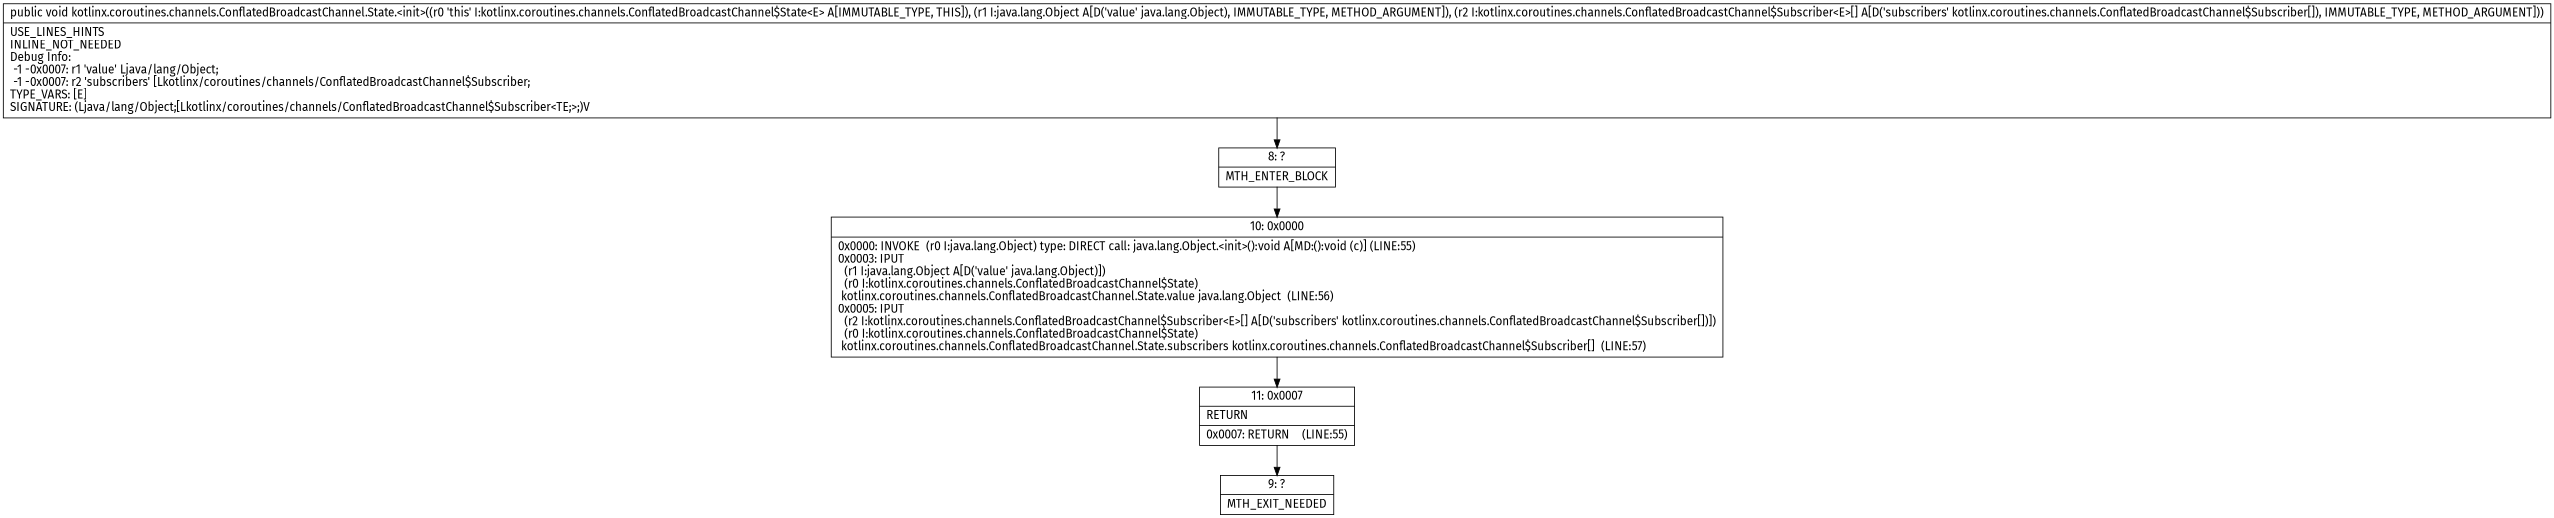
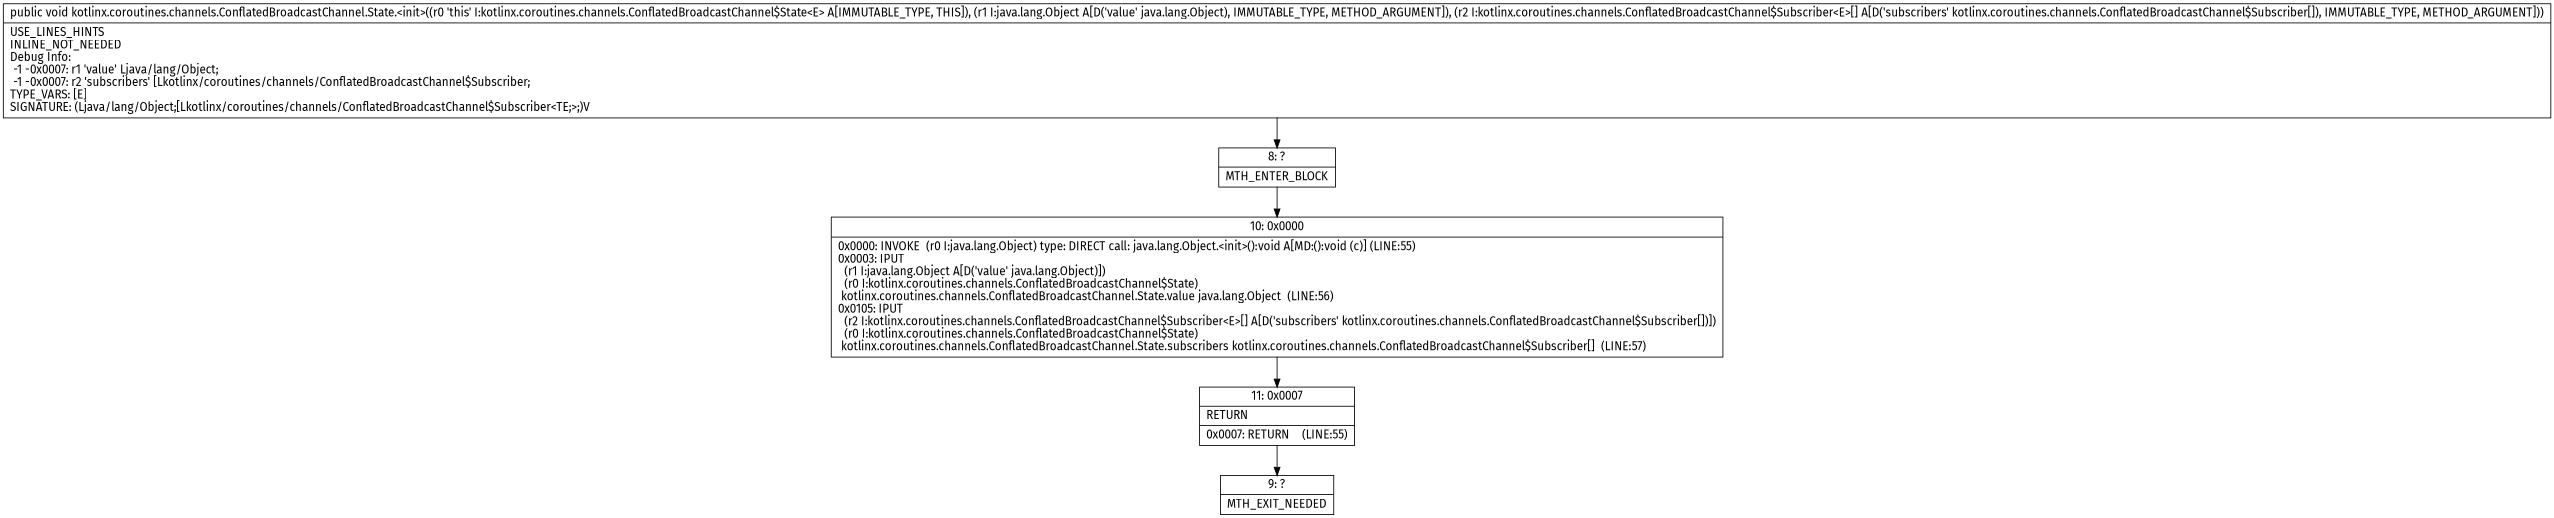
(875, 309) -> (874, 309)
